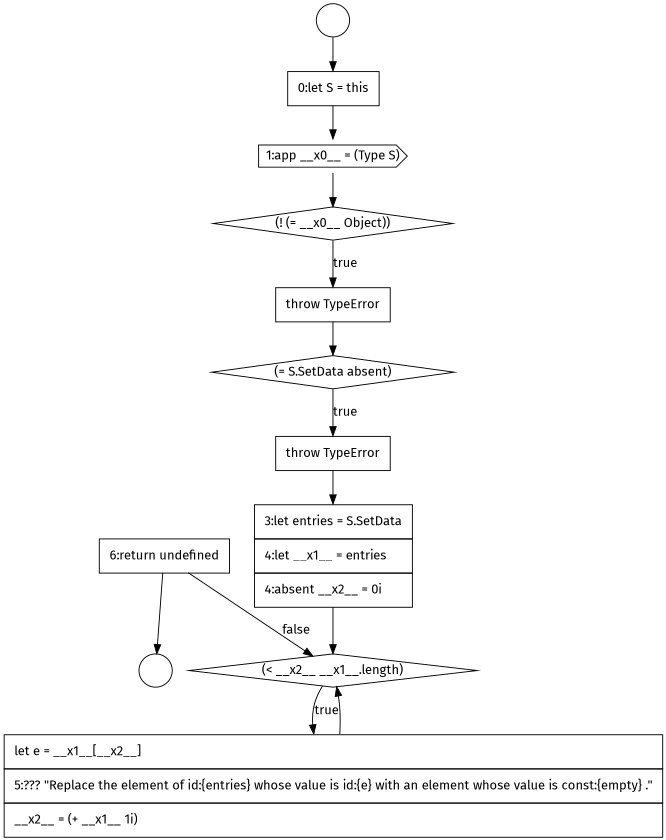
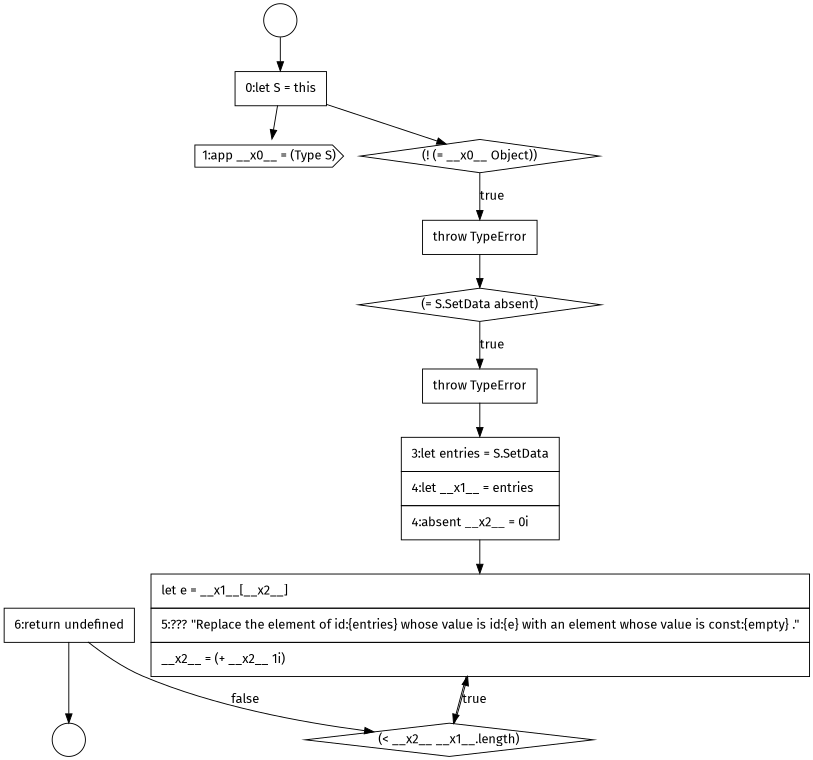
(333, 185) -> (382, 123)
(333, 626) -> (480, 552)
(76, 820) -> (224, 659)
